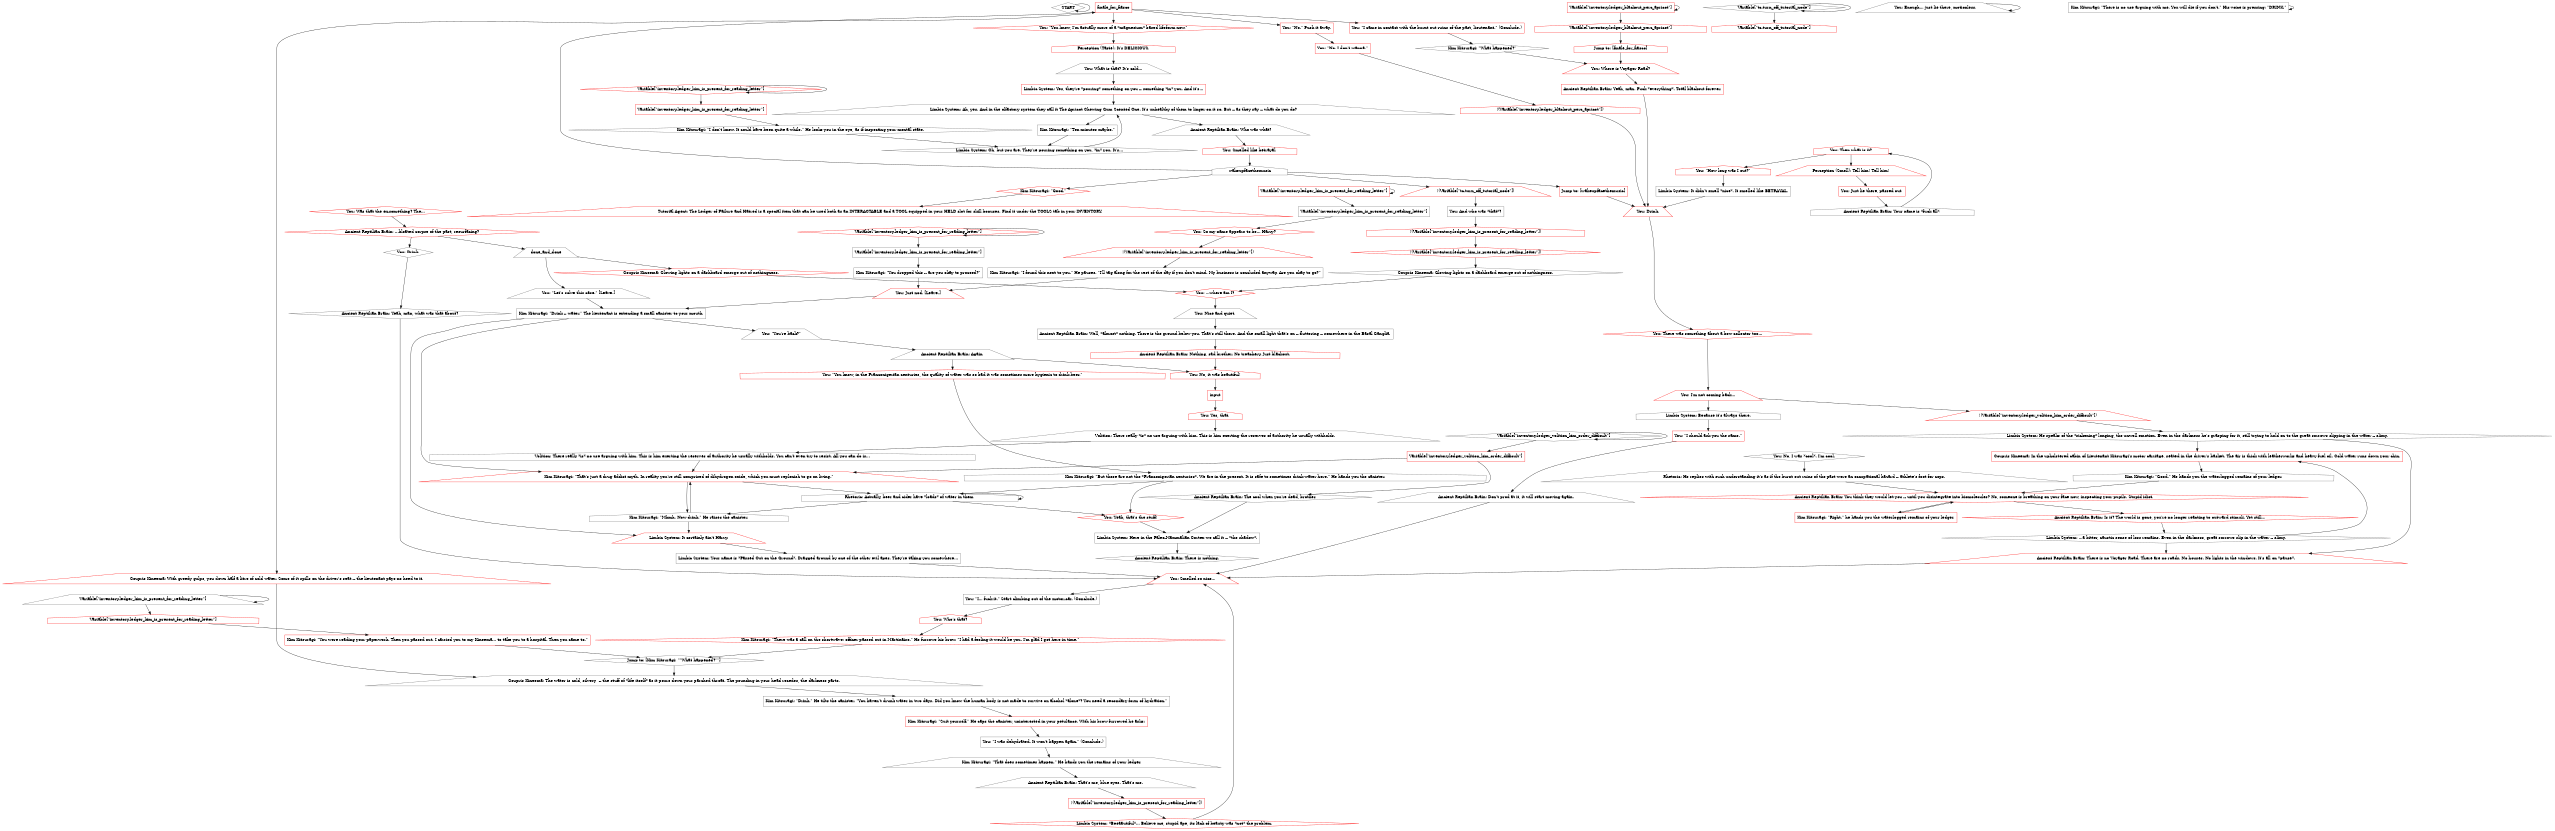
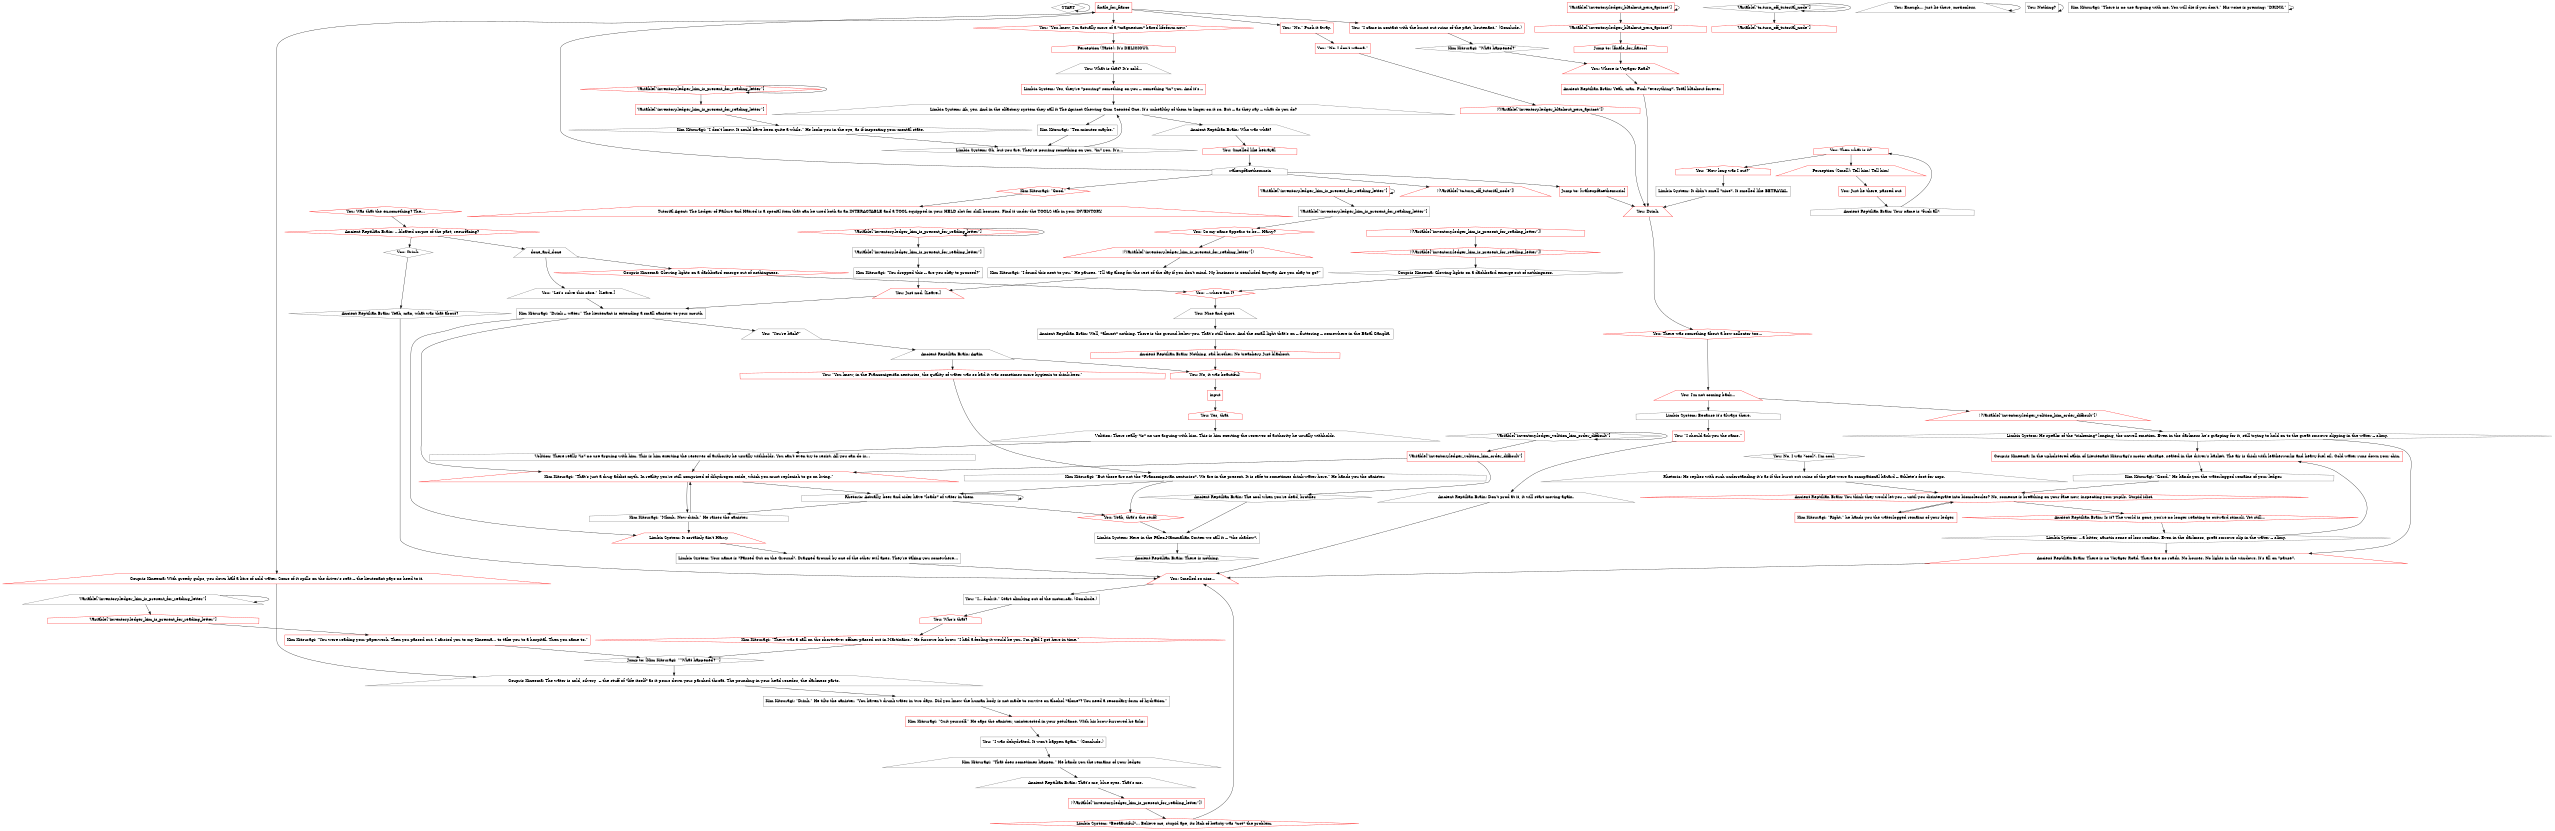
none -> (2042, 8)
(1476, 212) -> none
